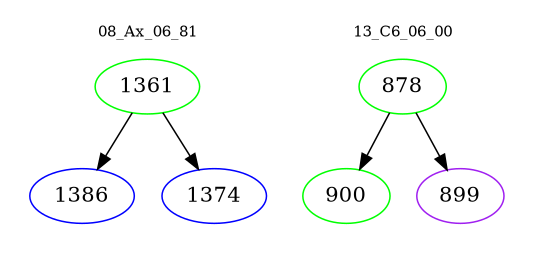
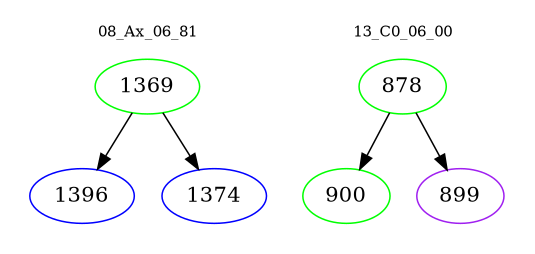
(403, 33) -> (403, 33)
(147, 87) -> (147, 87)
(82, 196) -> (82, 196)
